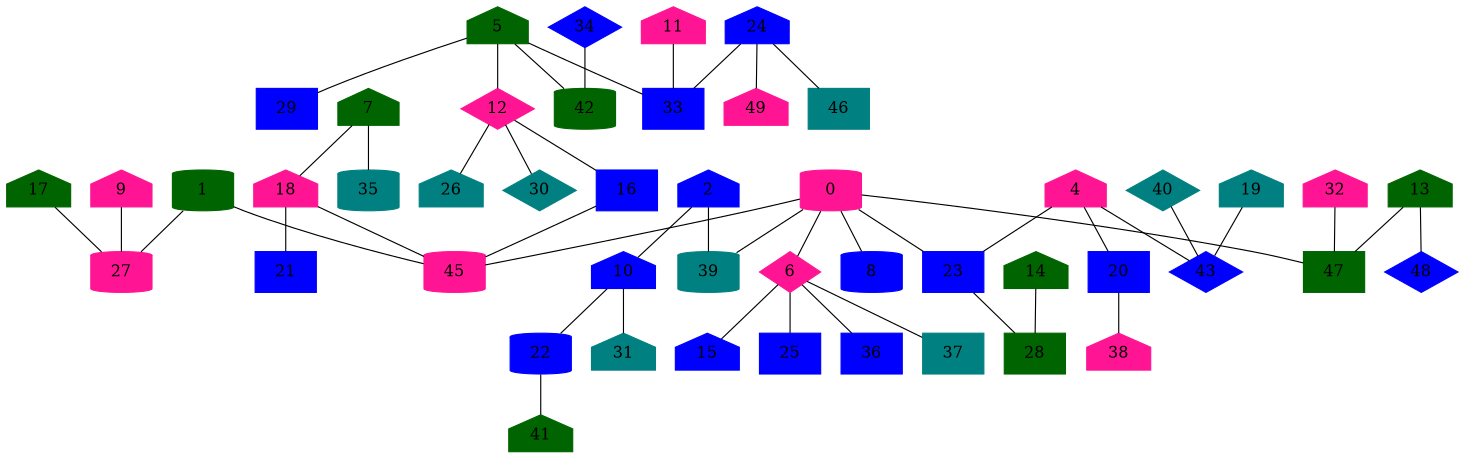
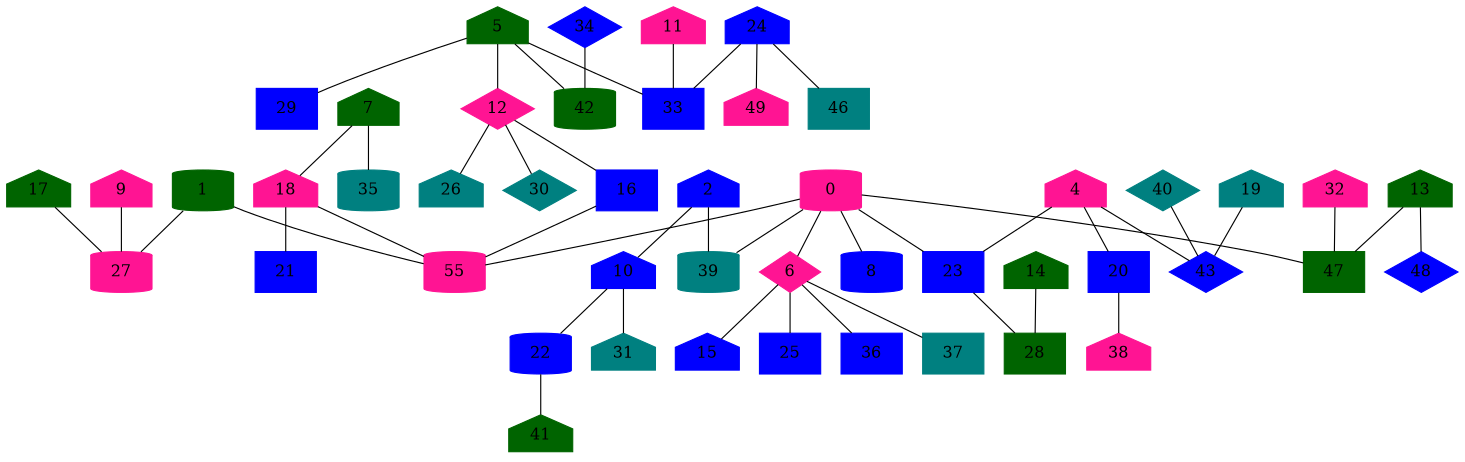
(455, 272) -> (455, 272)
